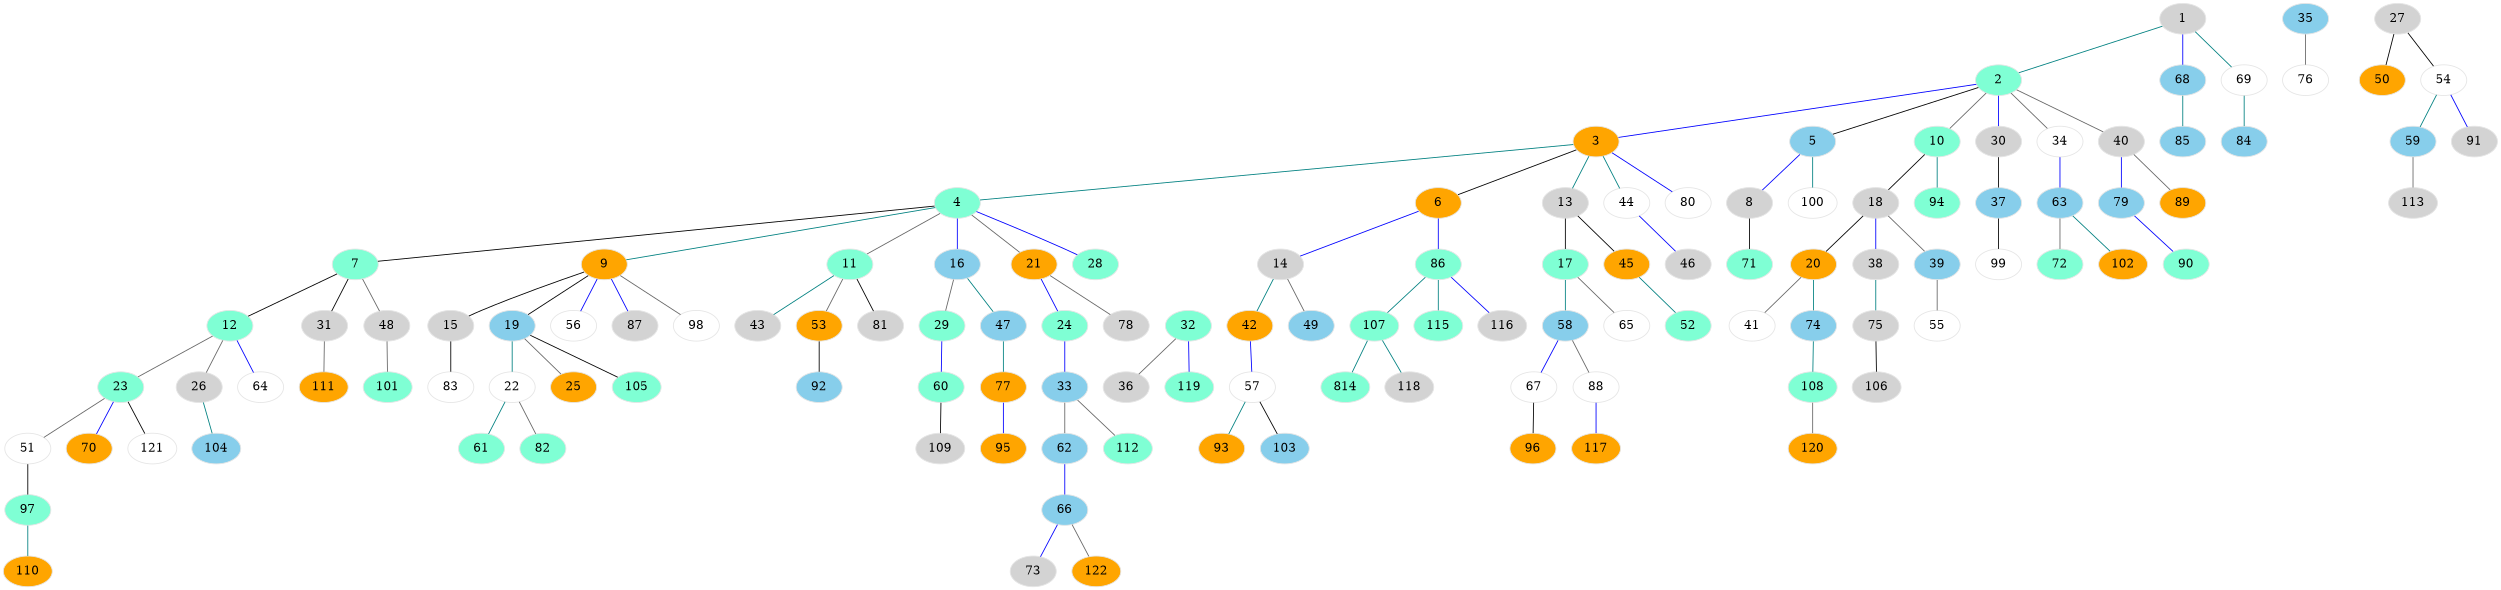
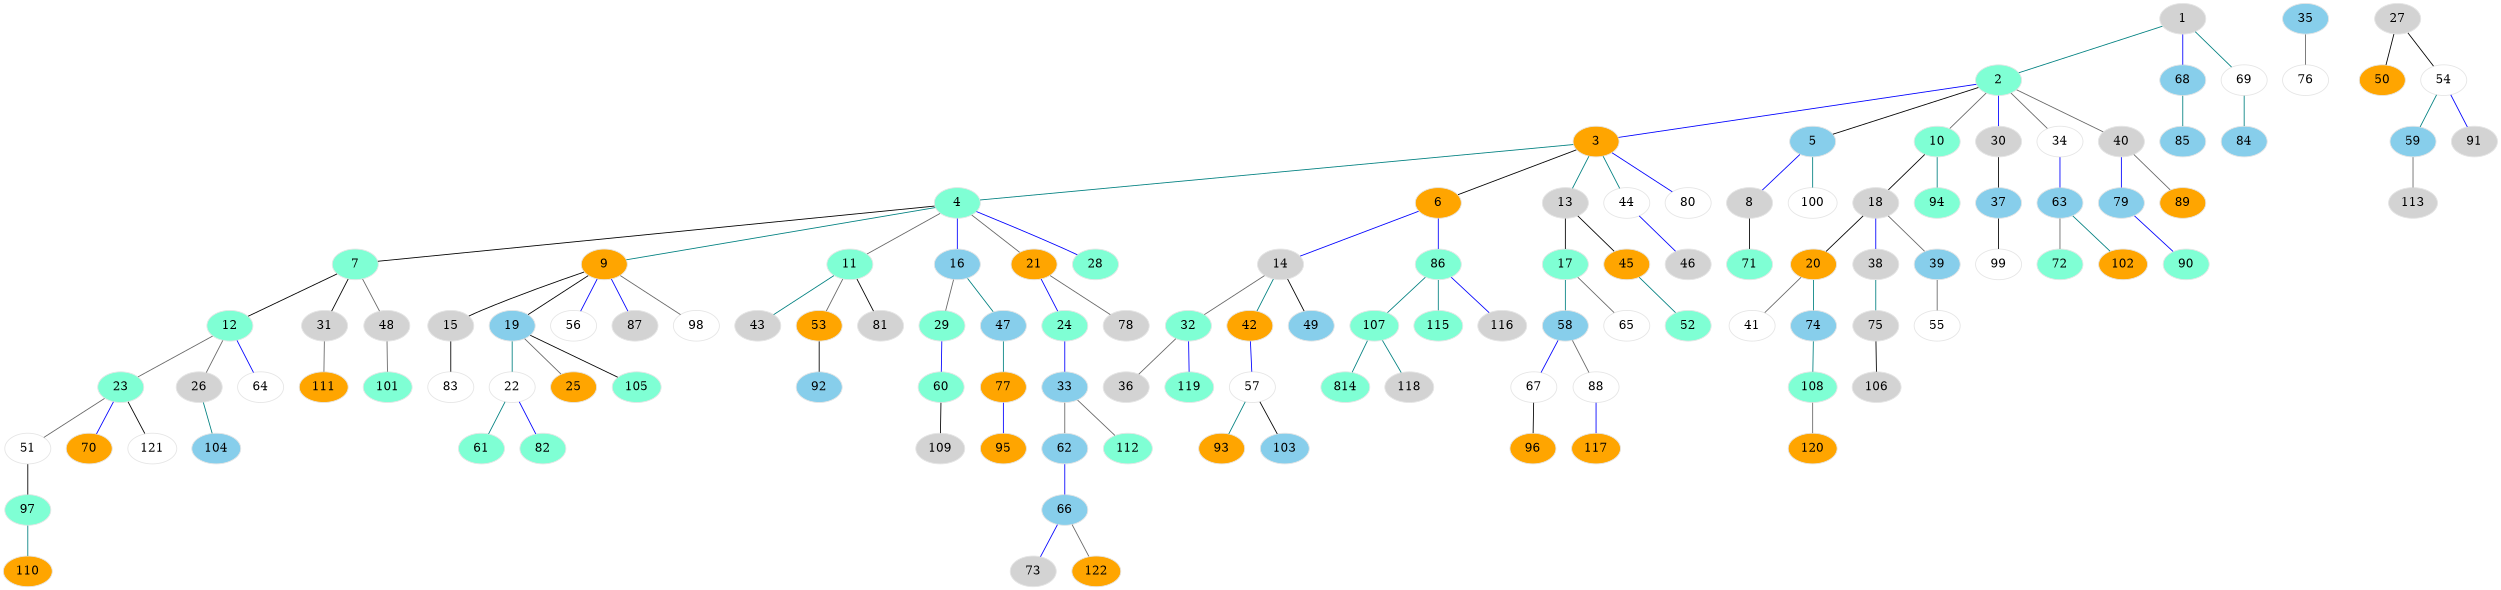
none -> (1234, 295)
(1296, 295) -> (1296, 295)
(528, 418) -> (528, 418)
